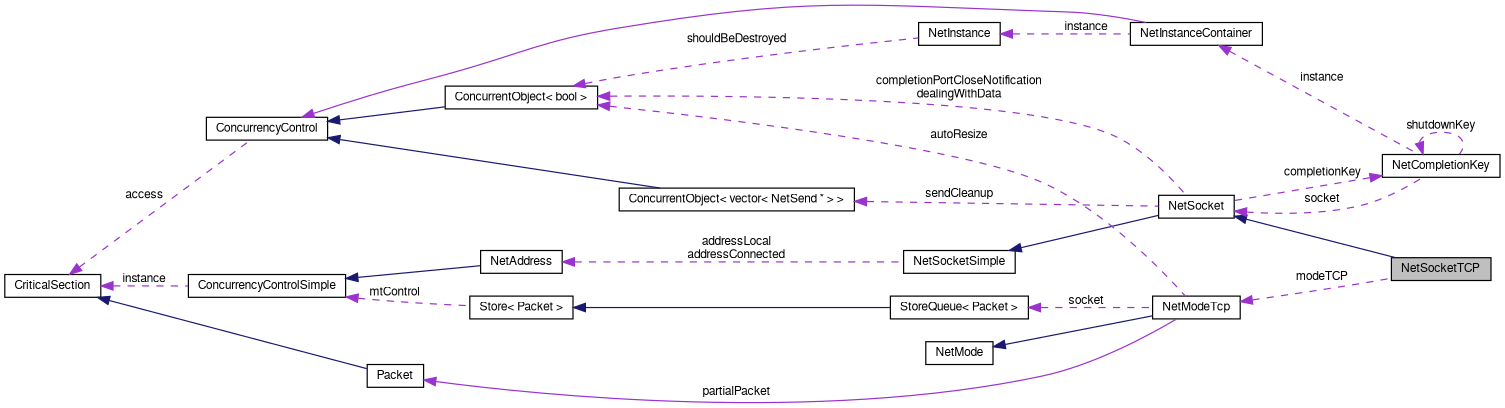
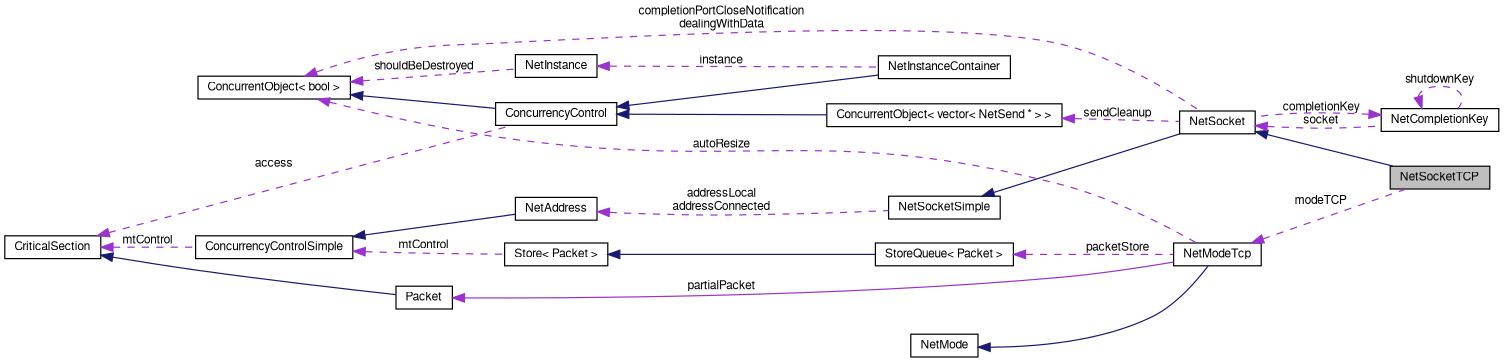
(724, 13) -> (754, 90)
(1324, 103) -> none
(392, 113) -> (429, 102)
(145, 279) -> (148, 241)
(1087, 301) -> (1118, 248)
